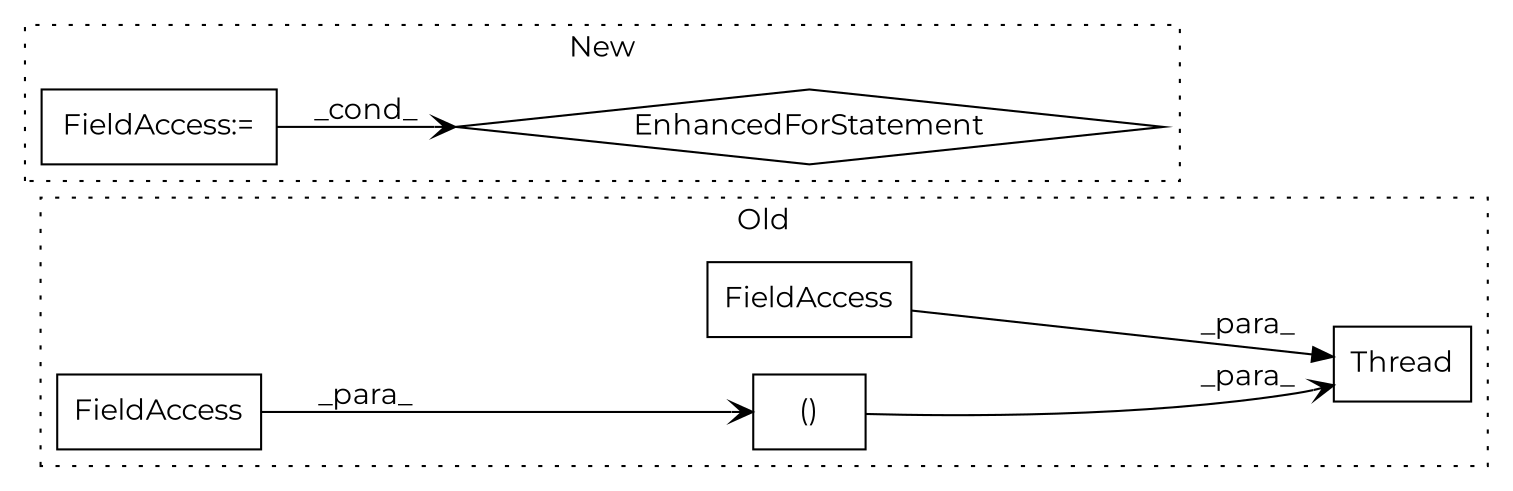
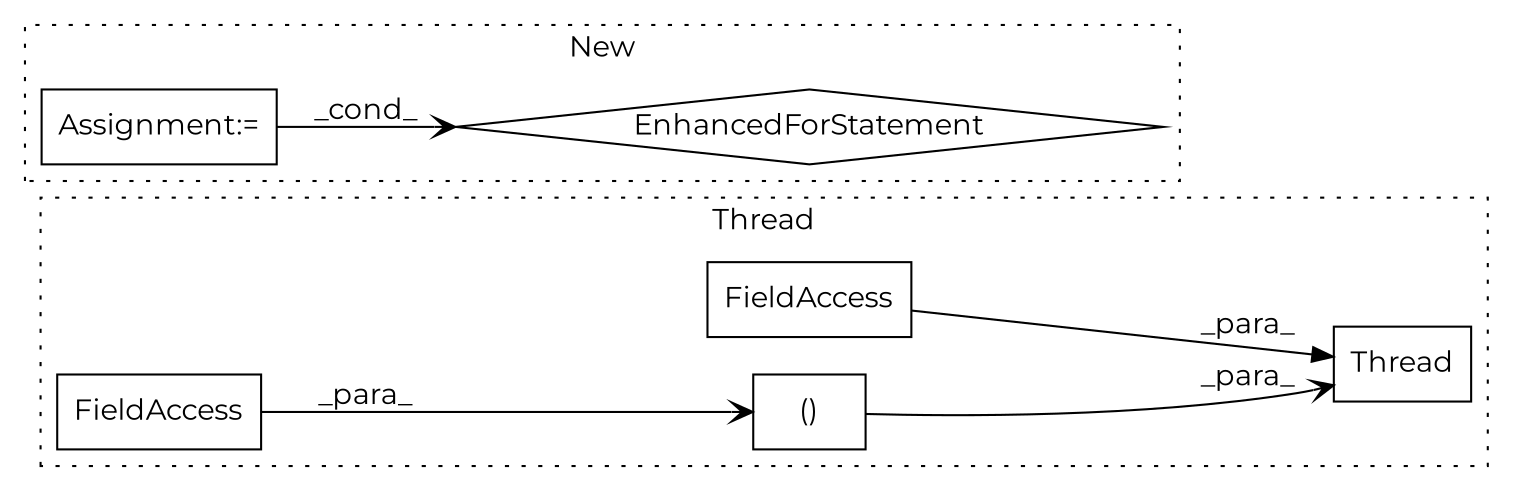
(159, 127) -> (159, 127)
(764, 222) -> (764, 222)
